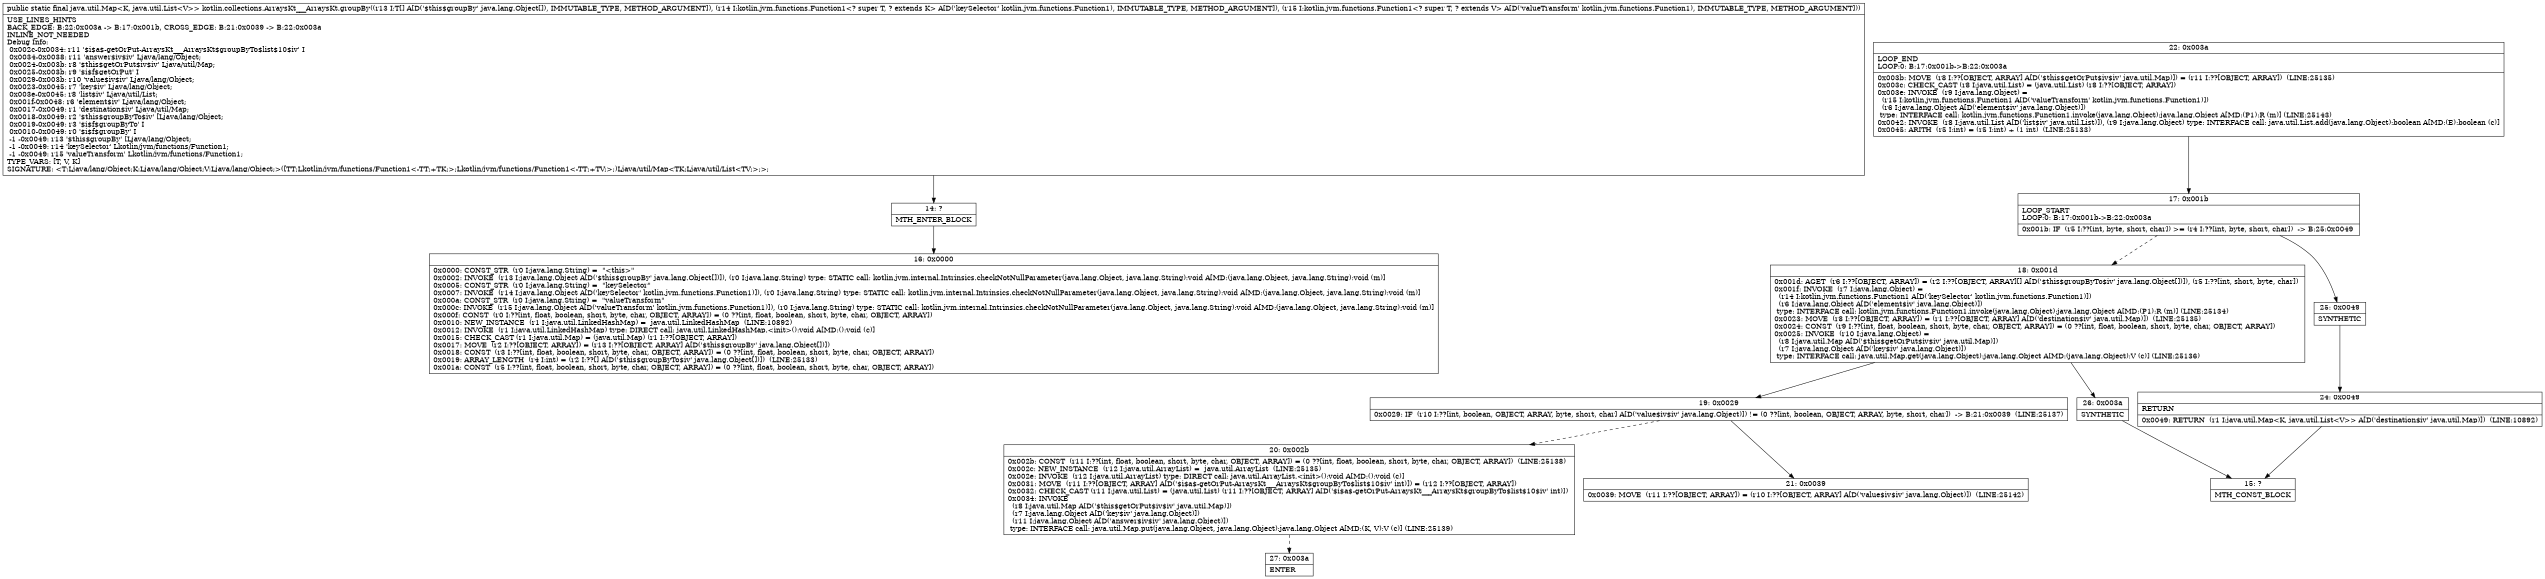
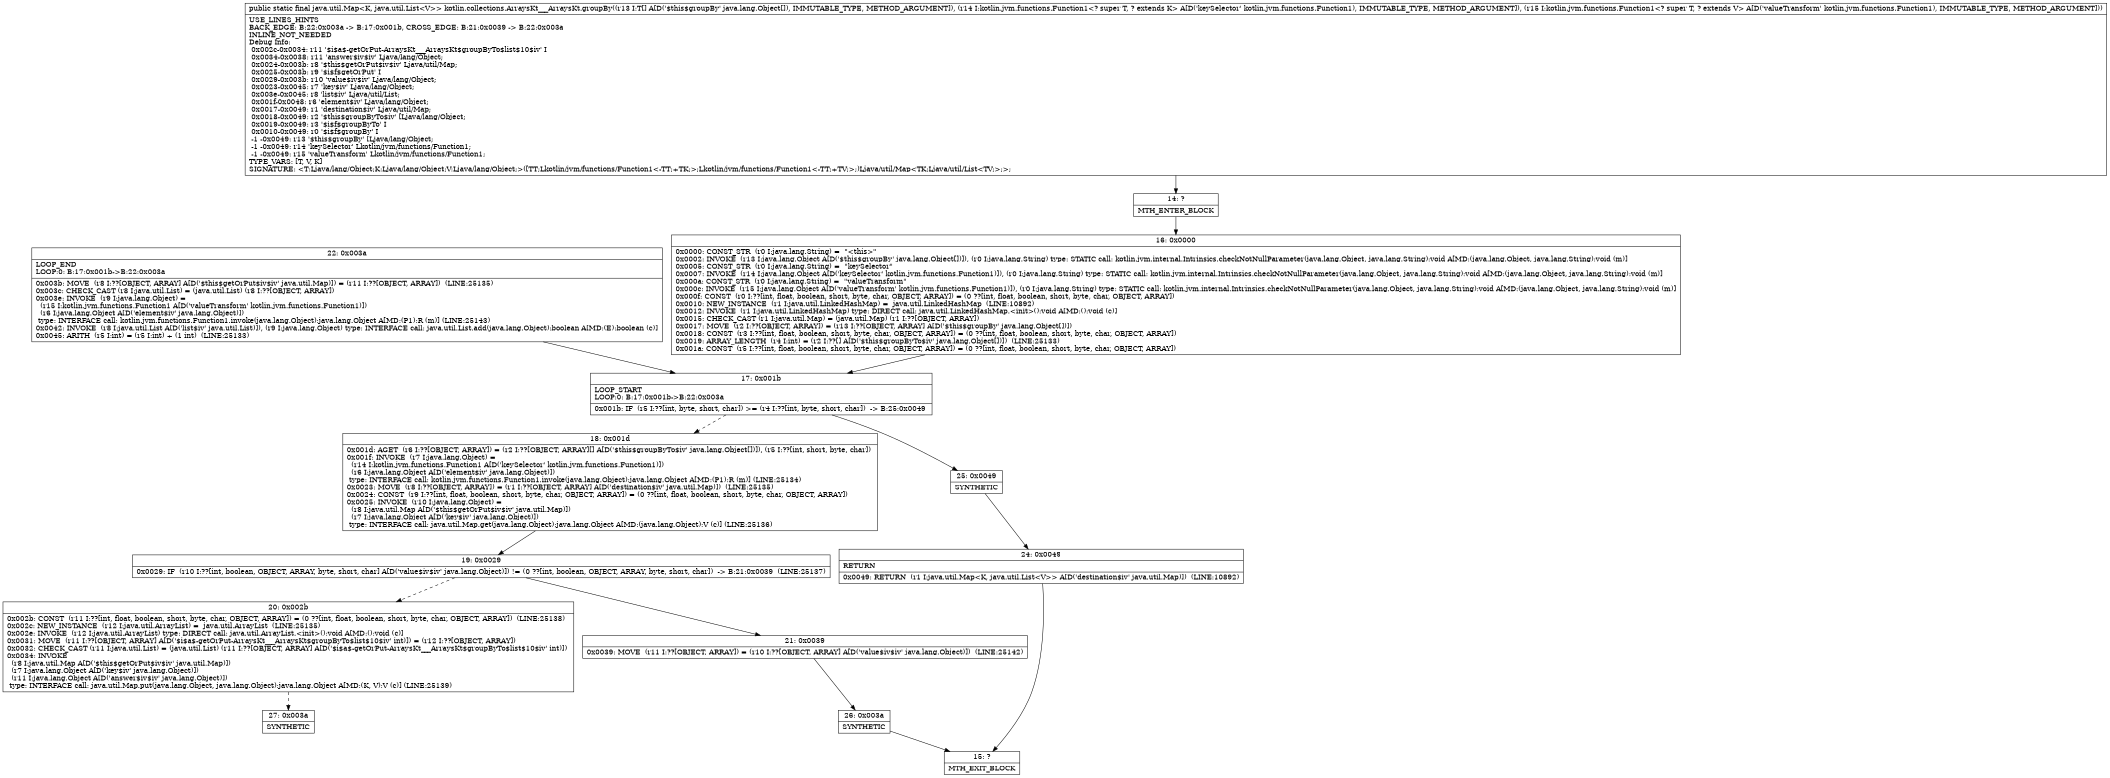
none -> (889, 363)
(2082, 378) -> (833, 682)
(2253, 495) -> (982, 768)
(1283, 570) -> (288, 727)
